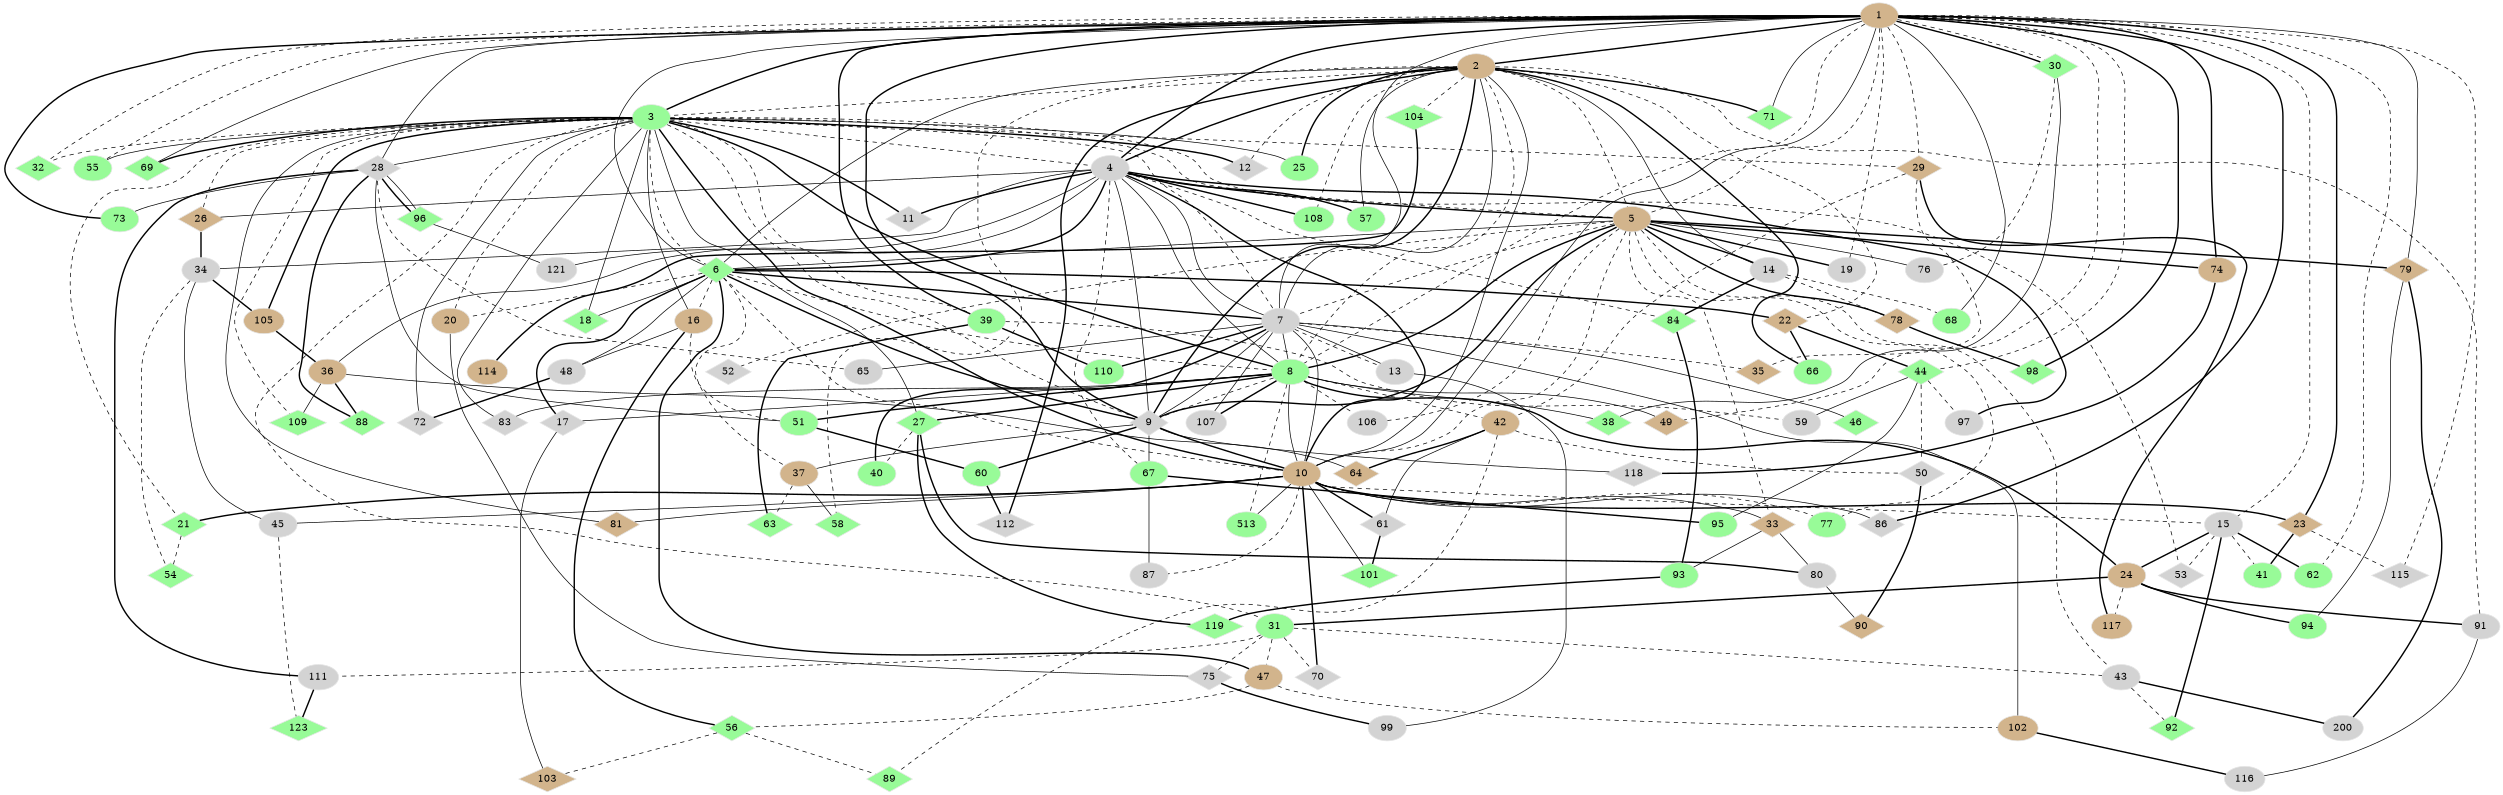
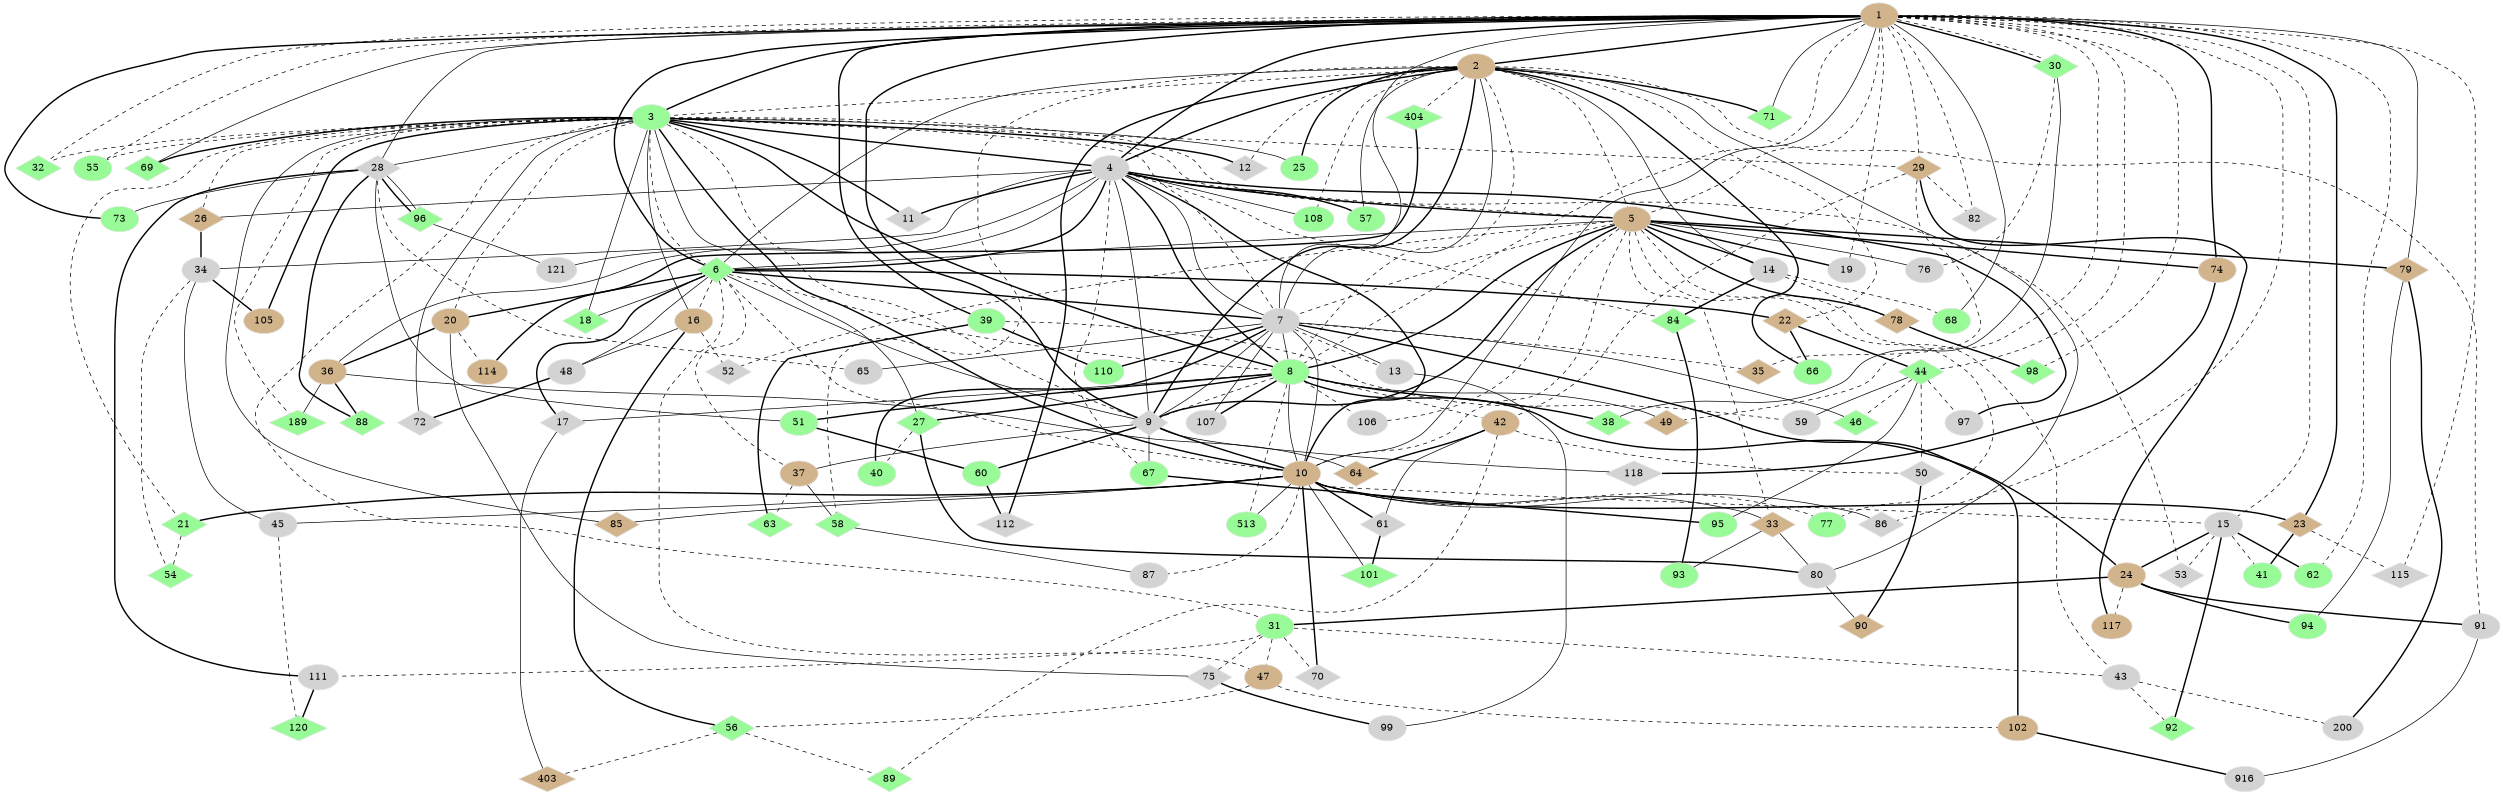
(881, 41) -> (881, 41)
(2178, 113) -> (2178, 113)
(1414, 117) -> (1414, 117)
(369, 129) -> (369, 129)
(860, 141) -> (860, 141)
(1211, 194) -> (1211, 194)
none -> (1975, 219)
(2283, 220) -> (2283, 220)
(780, 236) -> none
(1193, 283) -> (1193, 283)
(562, 299) -> (562, 299)
(1481, 303) -> (1892, 217)
none -> (469, 346)
(296, 347) -> (389, 347)
(916, 358) -> (916, 358)
none -> (1888, 397)
(1451, 398) -> (1451, 398)
(716, 400) -> (708, 342)
(298, 423) -> (298, 423)
(505, 423) -> none
(1766, 433) -> (1766, 433)
(617, 525) -> (617, 525)
(1149, 525) -> (993, 550)
(1215, 626) -> none
(781, 647) -> (781, 647)
(2232, 703) -> (2232, 703)
(299, 728) -> (299, 728)
(547, 779) -> (547, 779)
(2245, 779) -> (2245, 779)
